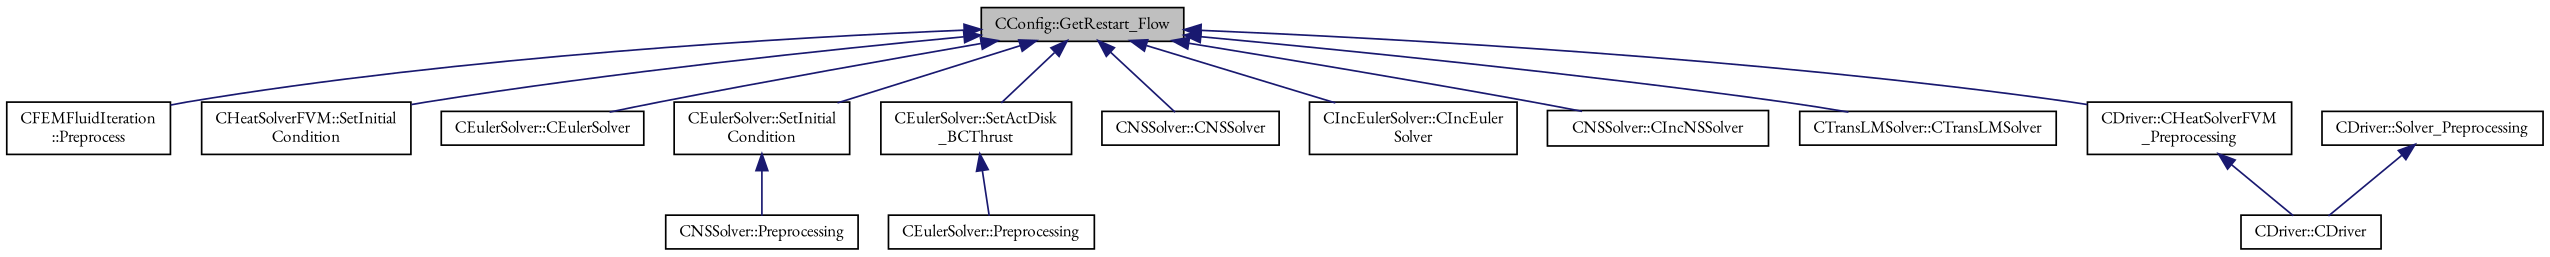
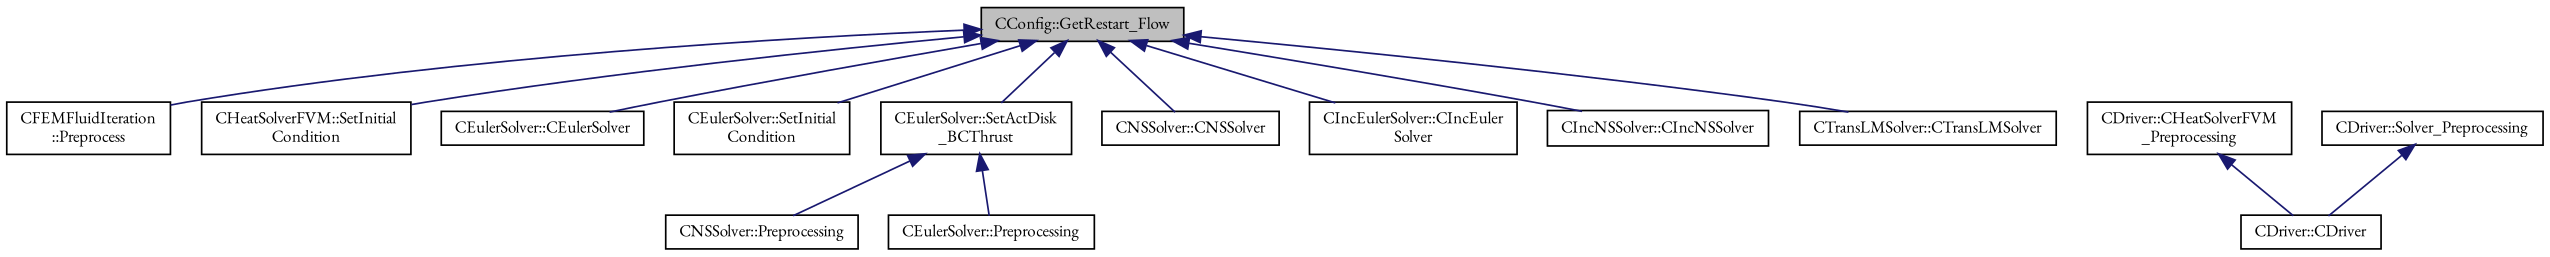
(1645, 57) -> none
(1658, 128) -> (1658, 128)
(762, 193) -> (851, 188)
